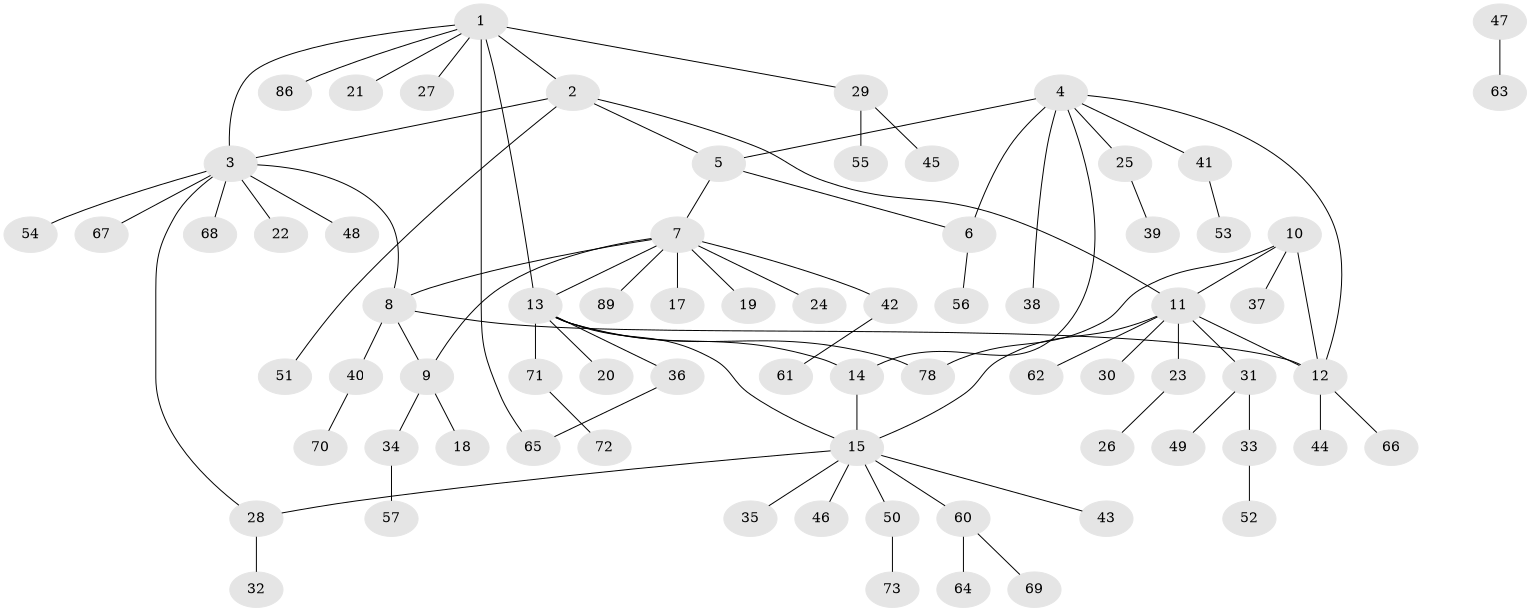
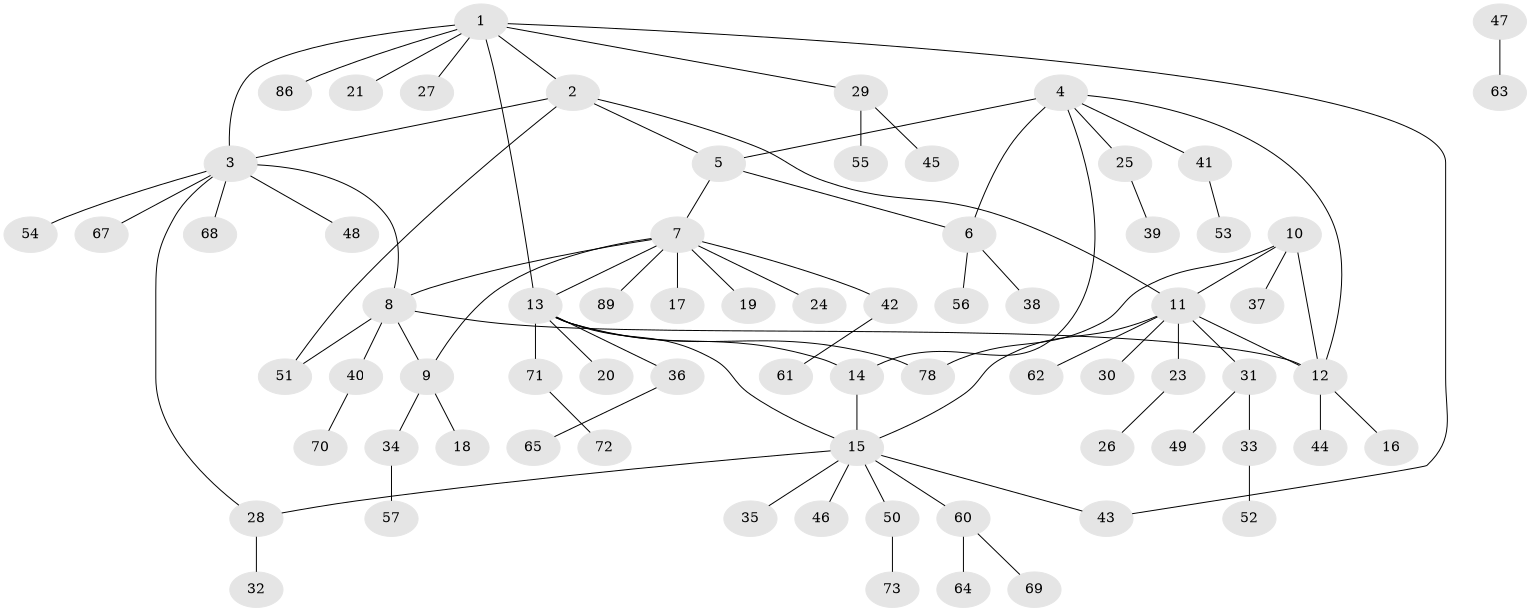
(1040, 199) -> (1001, 270)
(281, 235) -> none
(481, 240) -> (1288, 95)
none -> (337, 341)
(1391, 448) -> (1391, 448)
